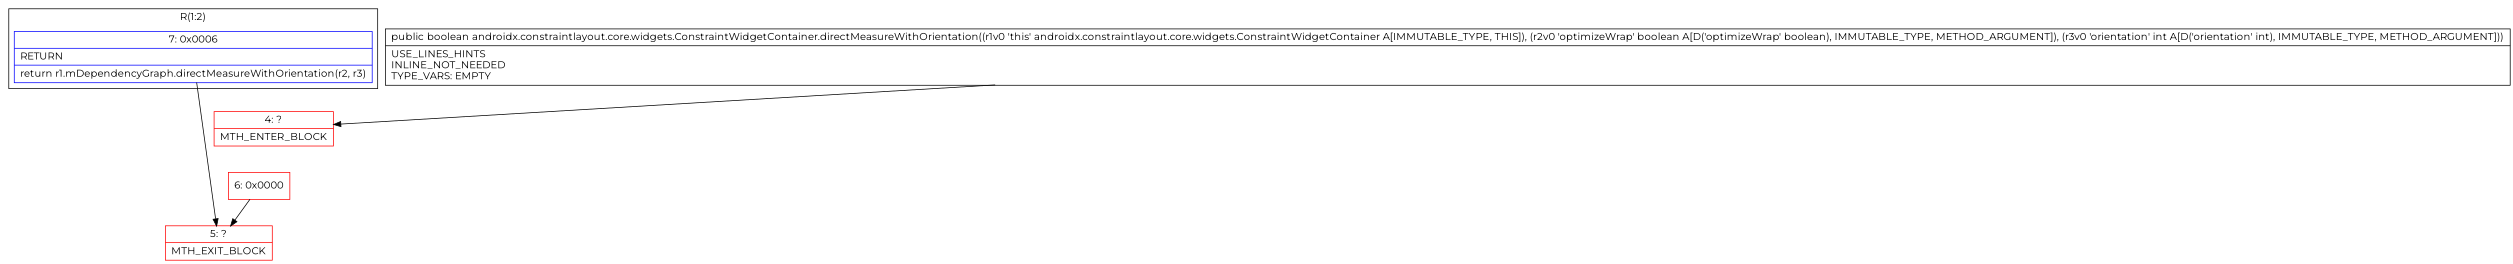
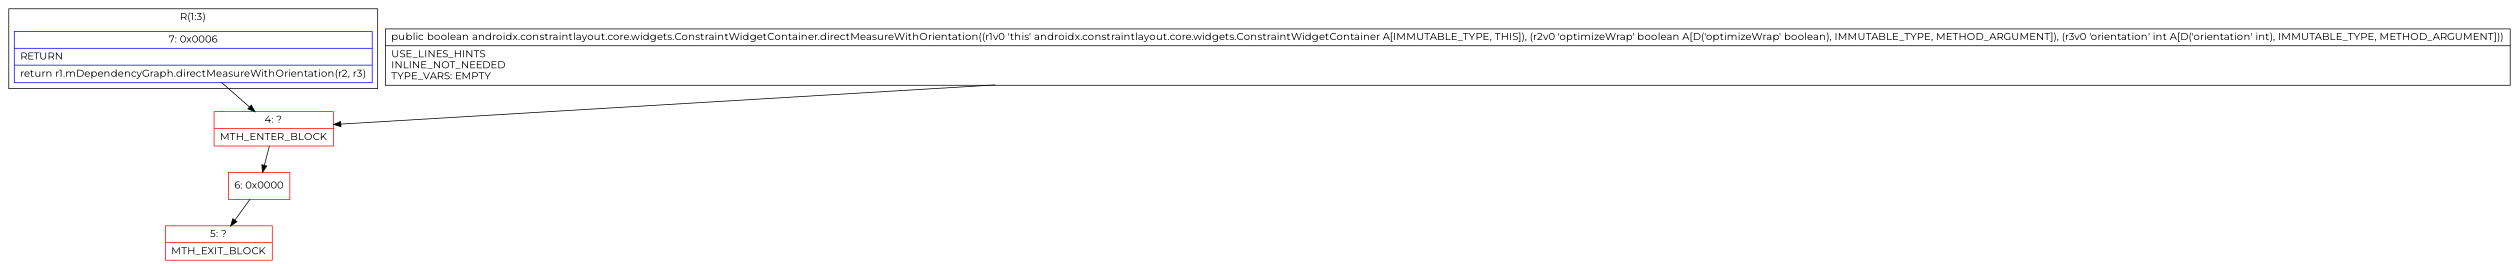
(193, 17) -> (193, 17)
(206, 151) -> (235, 95)
none -> (267, 156)
